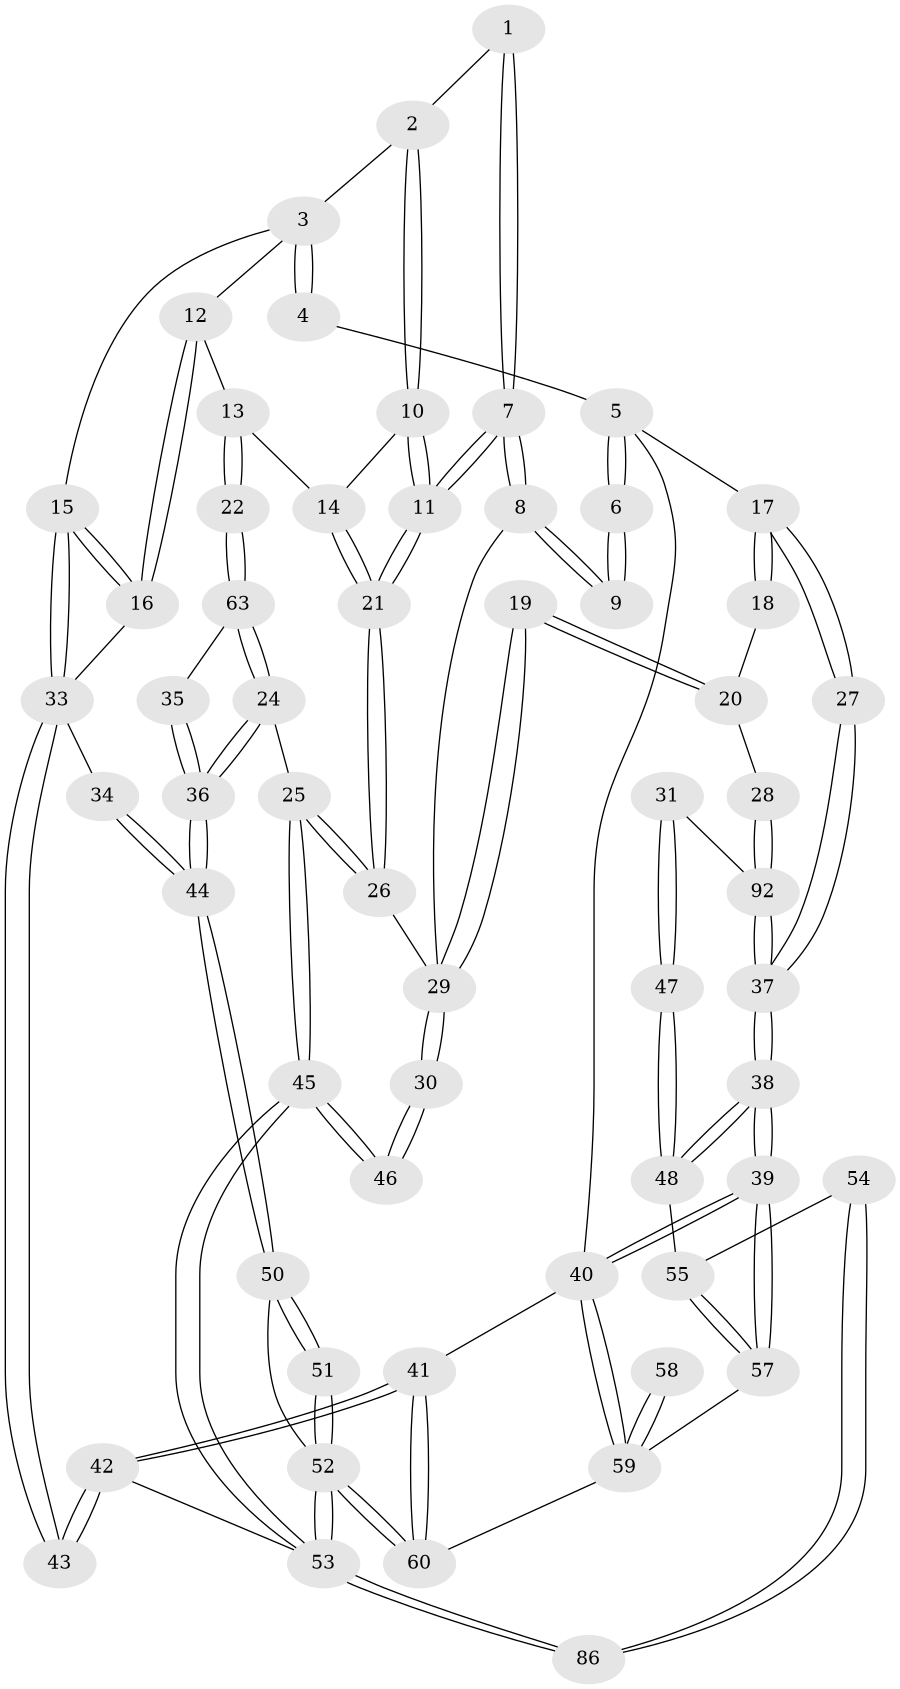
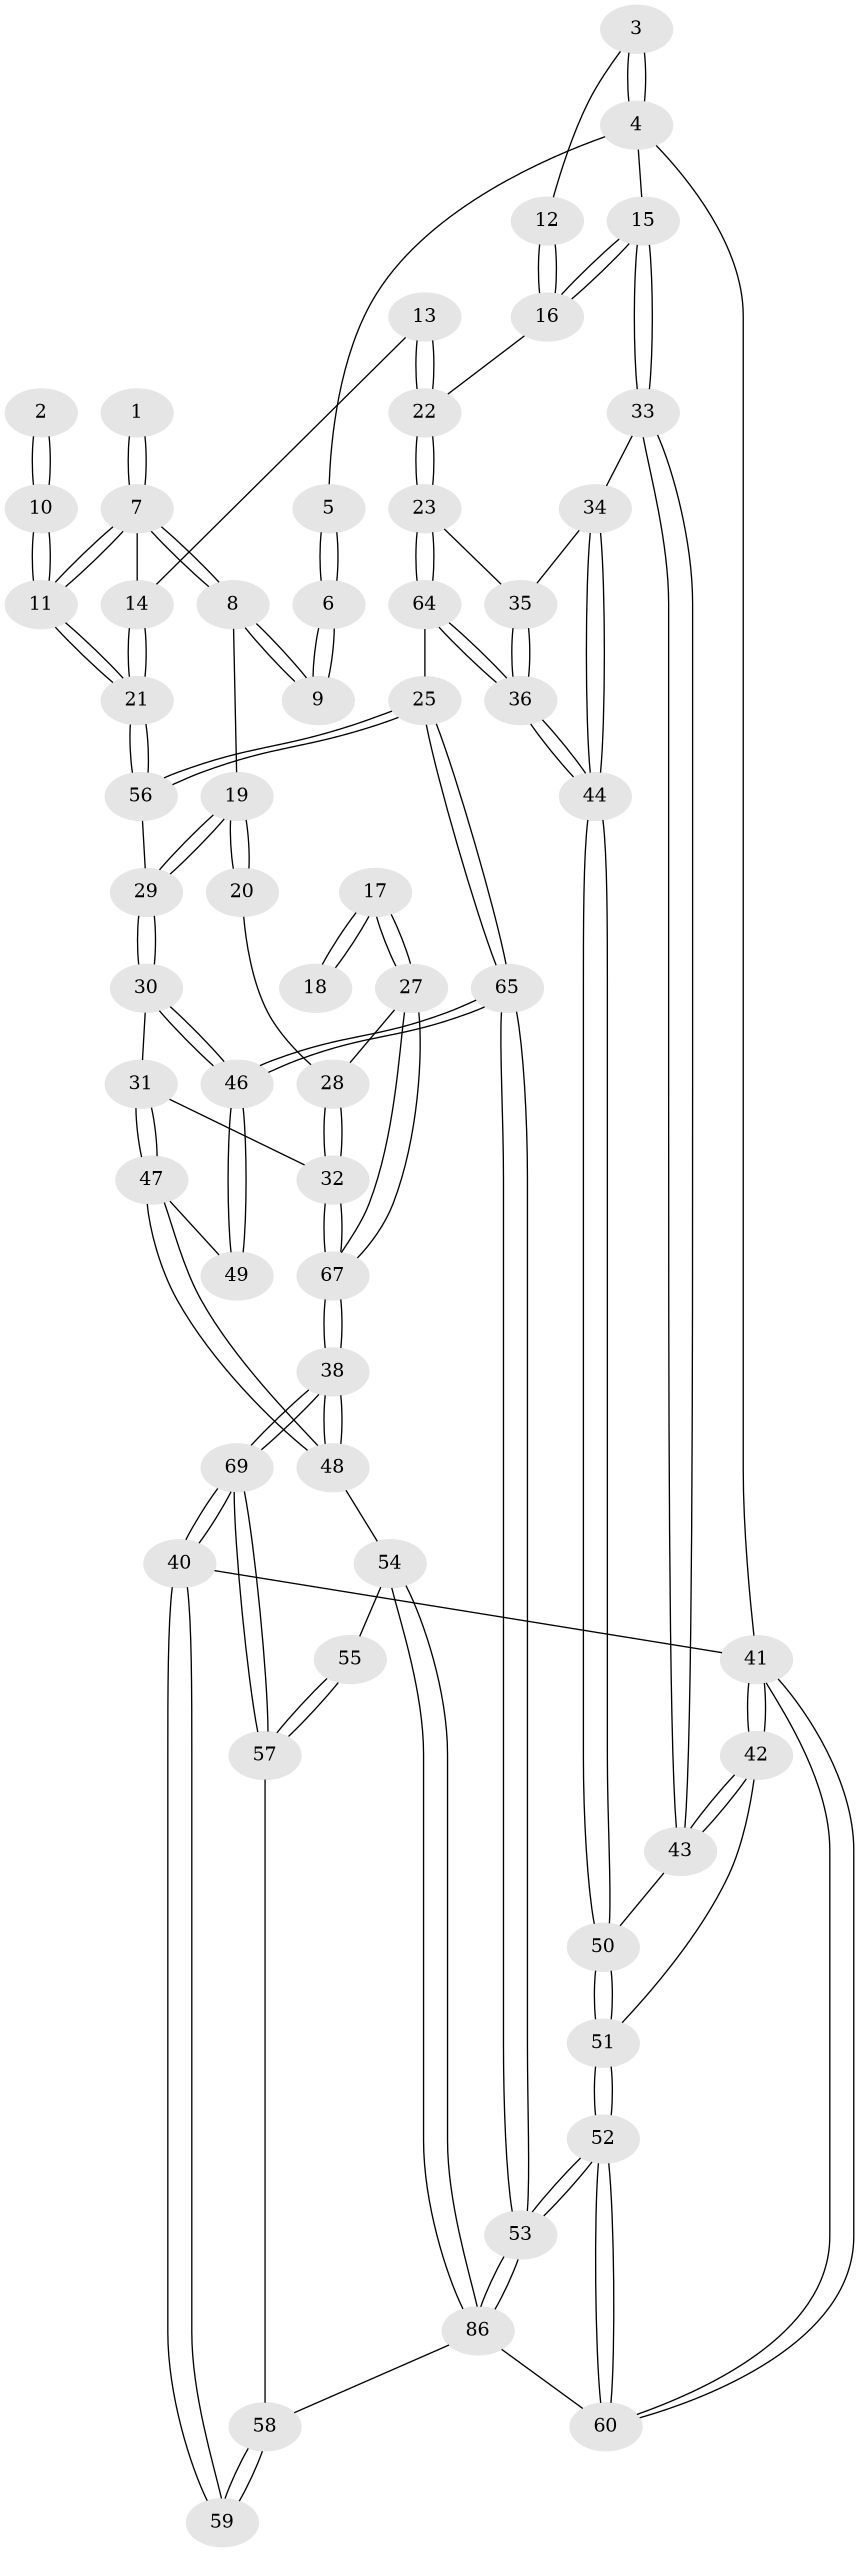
(461, 77) -> none
(358, 173) -> none
(126, 321) -> (640, 173)
(214, 365) -> none
(371, 461) -> (137, 557)
(690, 461) -> none
none -> (558, 557)
(238, 605) -> (425, 509)
(100, 653) -> (486, 365)
(747, 653) -> none
(269, 701) -> (425, 605)
(439, 741) -> (235, 701)
(599, 833) -> none
none -> (743, 878)
(380, 892) -> (141, 797)
(763, 892) -> (333, 1180)
(763, 988) -> (333, 1276)
none -> (383, 1023)
none -> (144, 1036)
(305, 1084) -> (507, 988)
(763, 1180) -> (237, 1468)
(673, 1228) -> (362, 1516)
none -> (237, 1276)
(271, 1378) -> (642, 1899)
(694, 1420) -> (265, 2091)
(213, 1516) -> (709, 1912)
(522, 1516) -> (542, 2379)
none -> (372, 2379)
